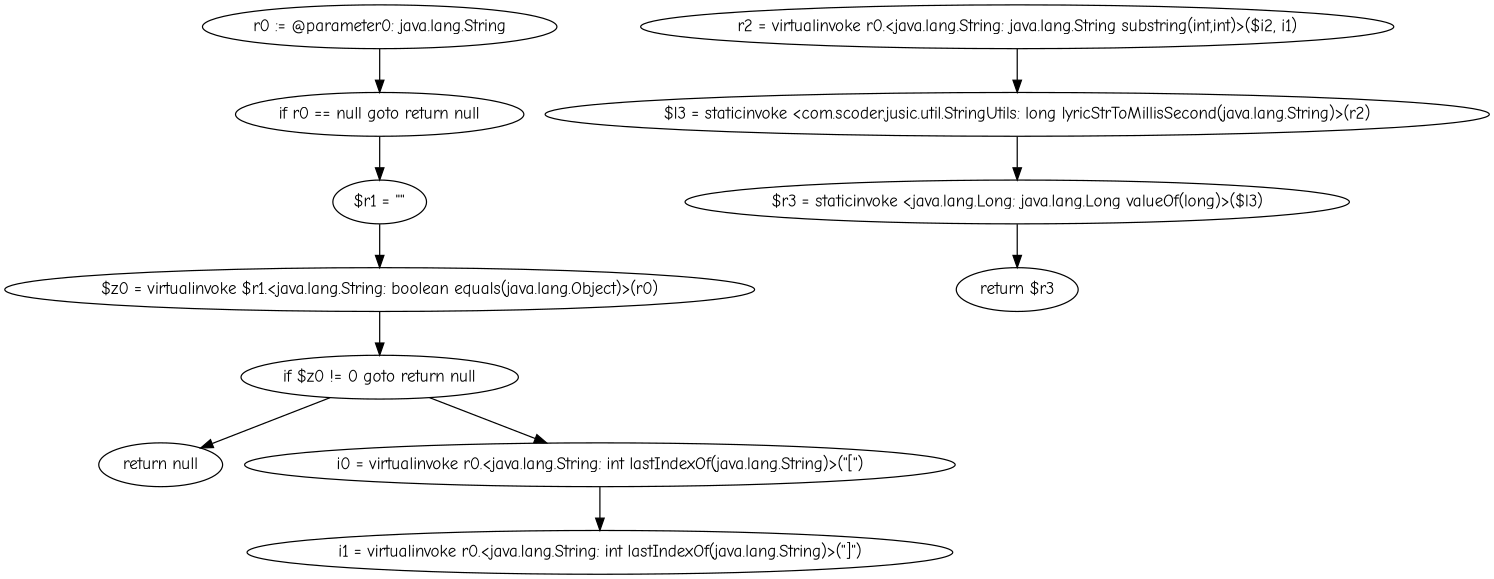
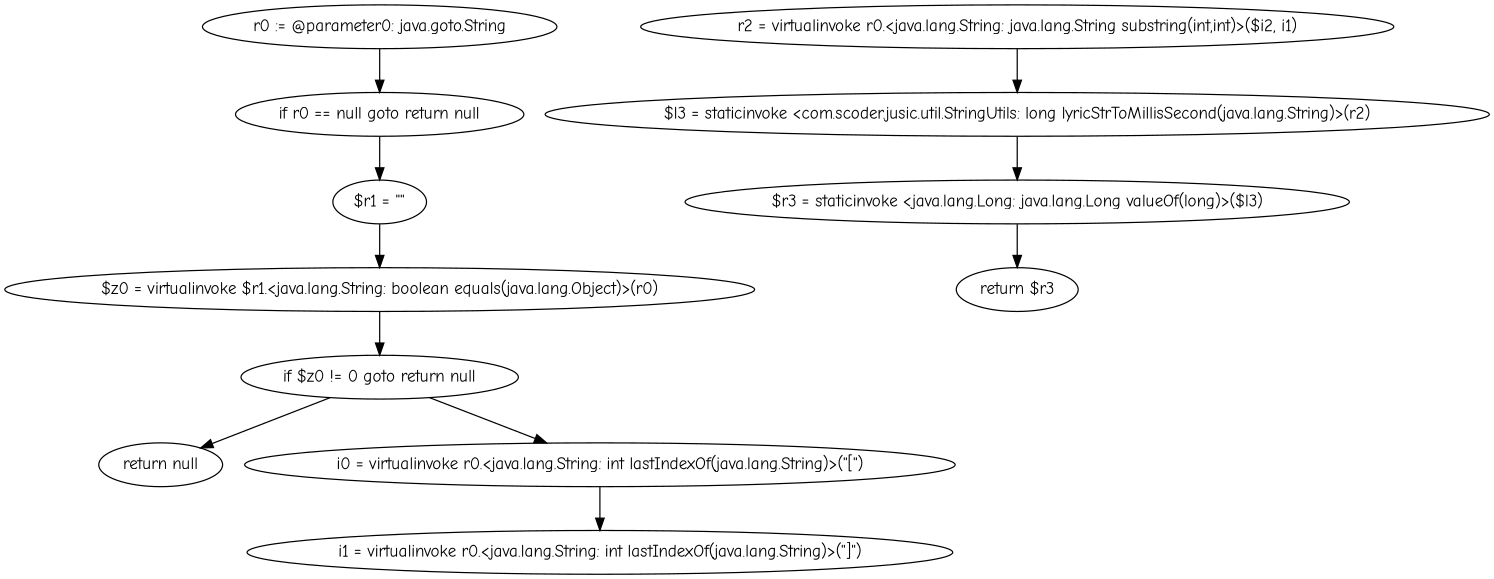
(380, 27) -> (380, 27)
